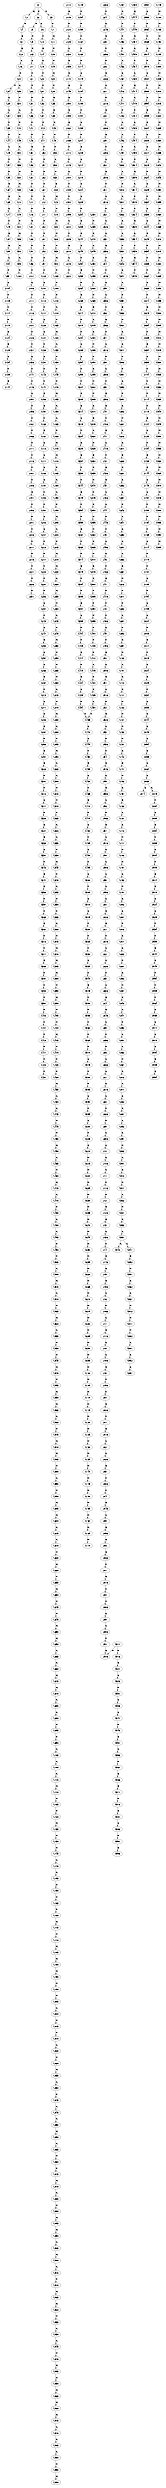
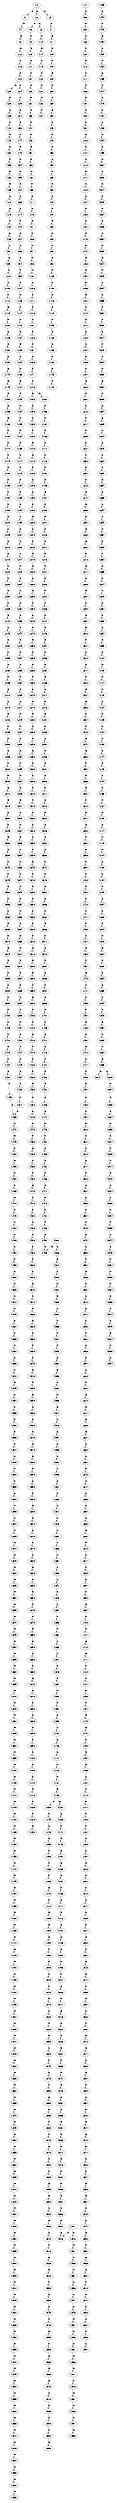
(43, 128) -> none
none -> (102, 282)
none -> (7, 289)
none -> (20, 393)
(56, 393) -> (32, 393)
none -> (7, 584)
none -> (44, 602)
(105, 651) -> (51, 1246)
none -> (85, 954)
(125, 1243) -> (85, 2220)
(56, 1835) -> (53, 1801)
none -> (14, 1949)
